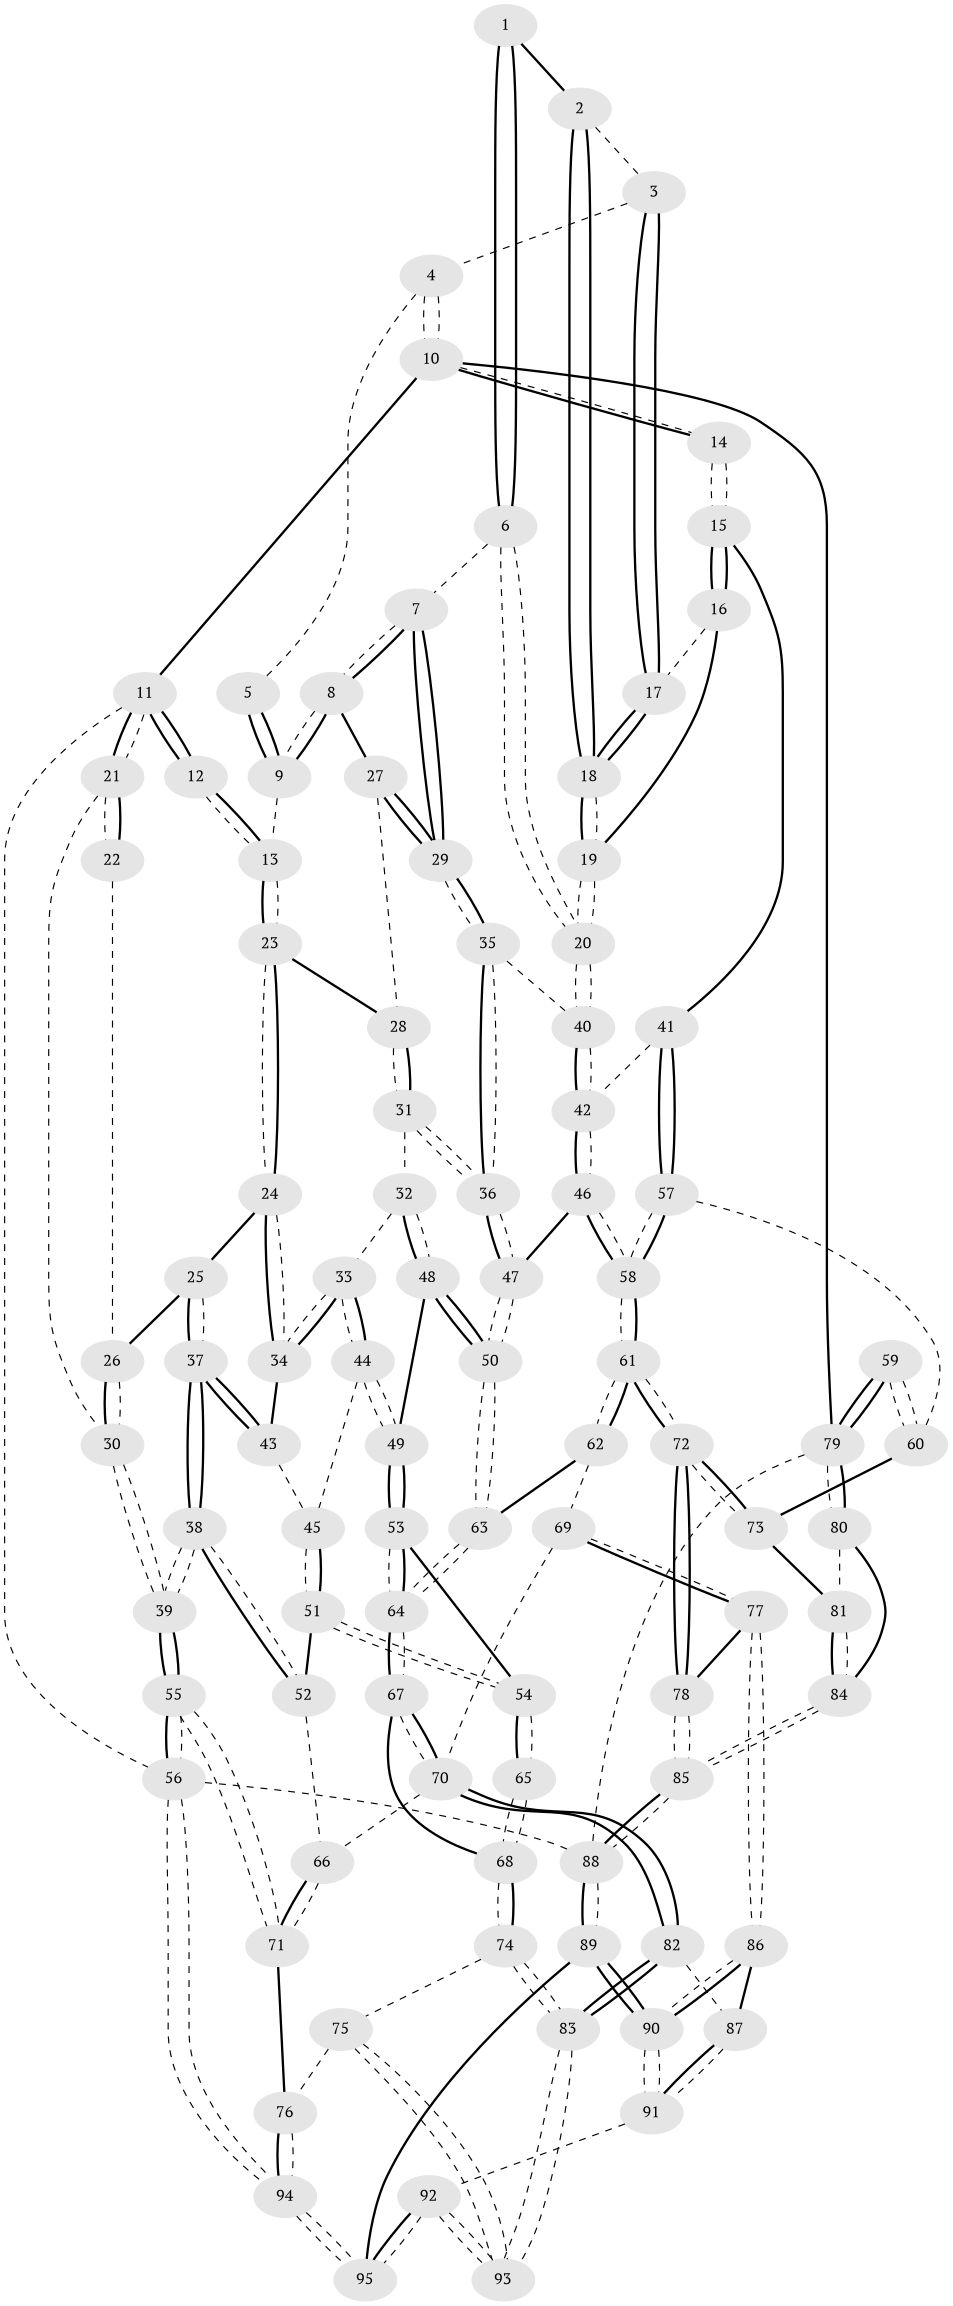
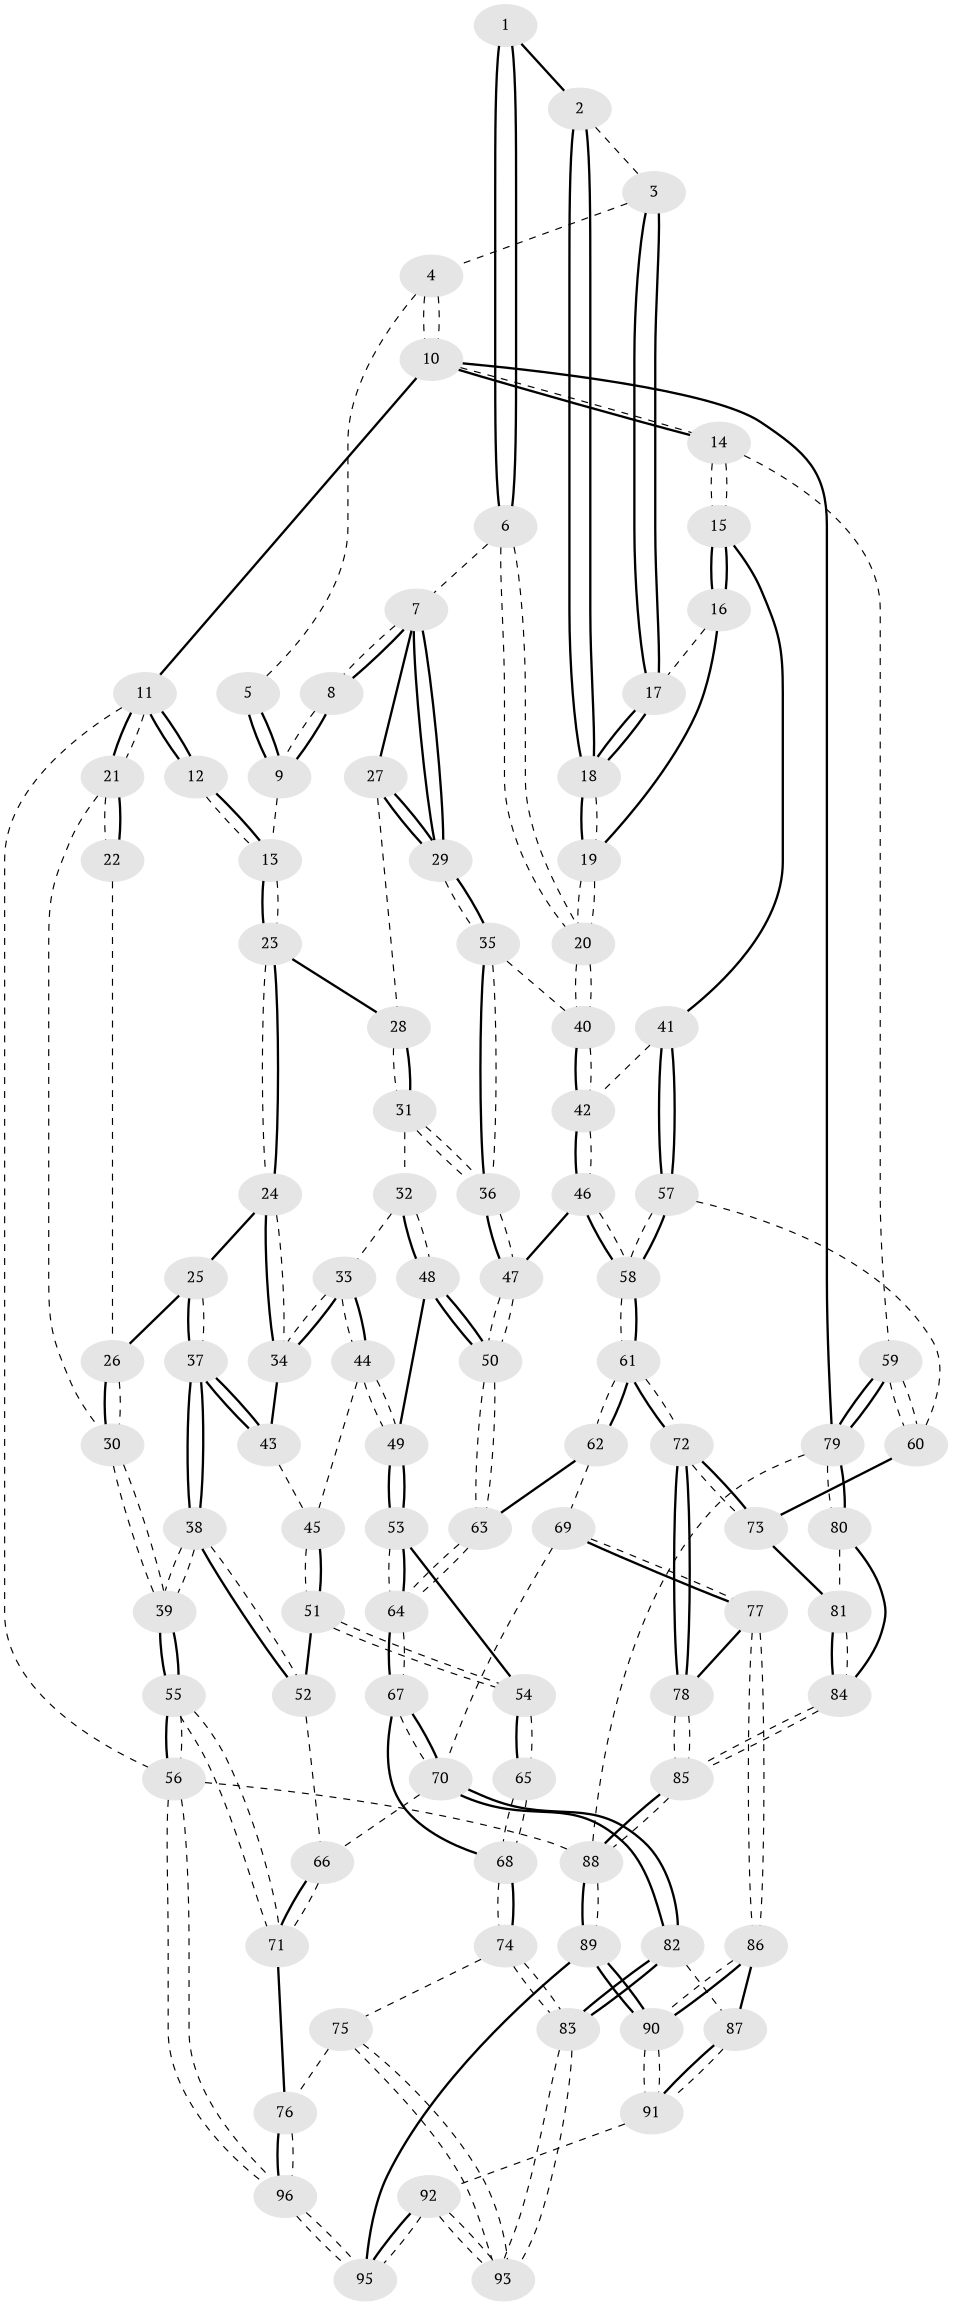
(354, 735) -> (396, 694)
none -> (880, 867)
(285, 2197) -> (285, 2197)
